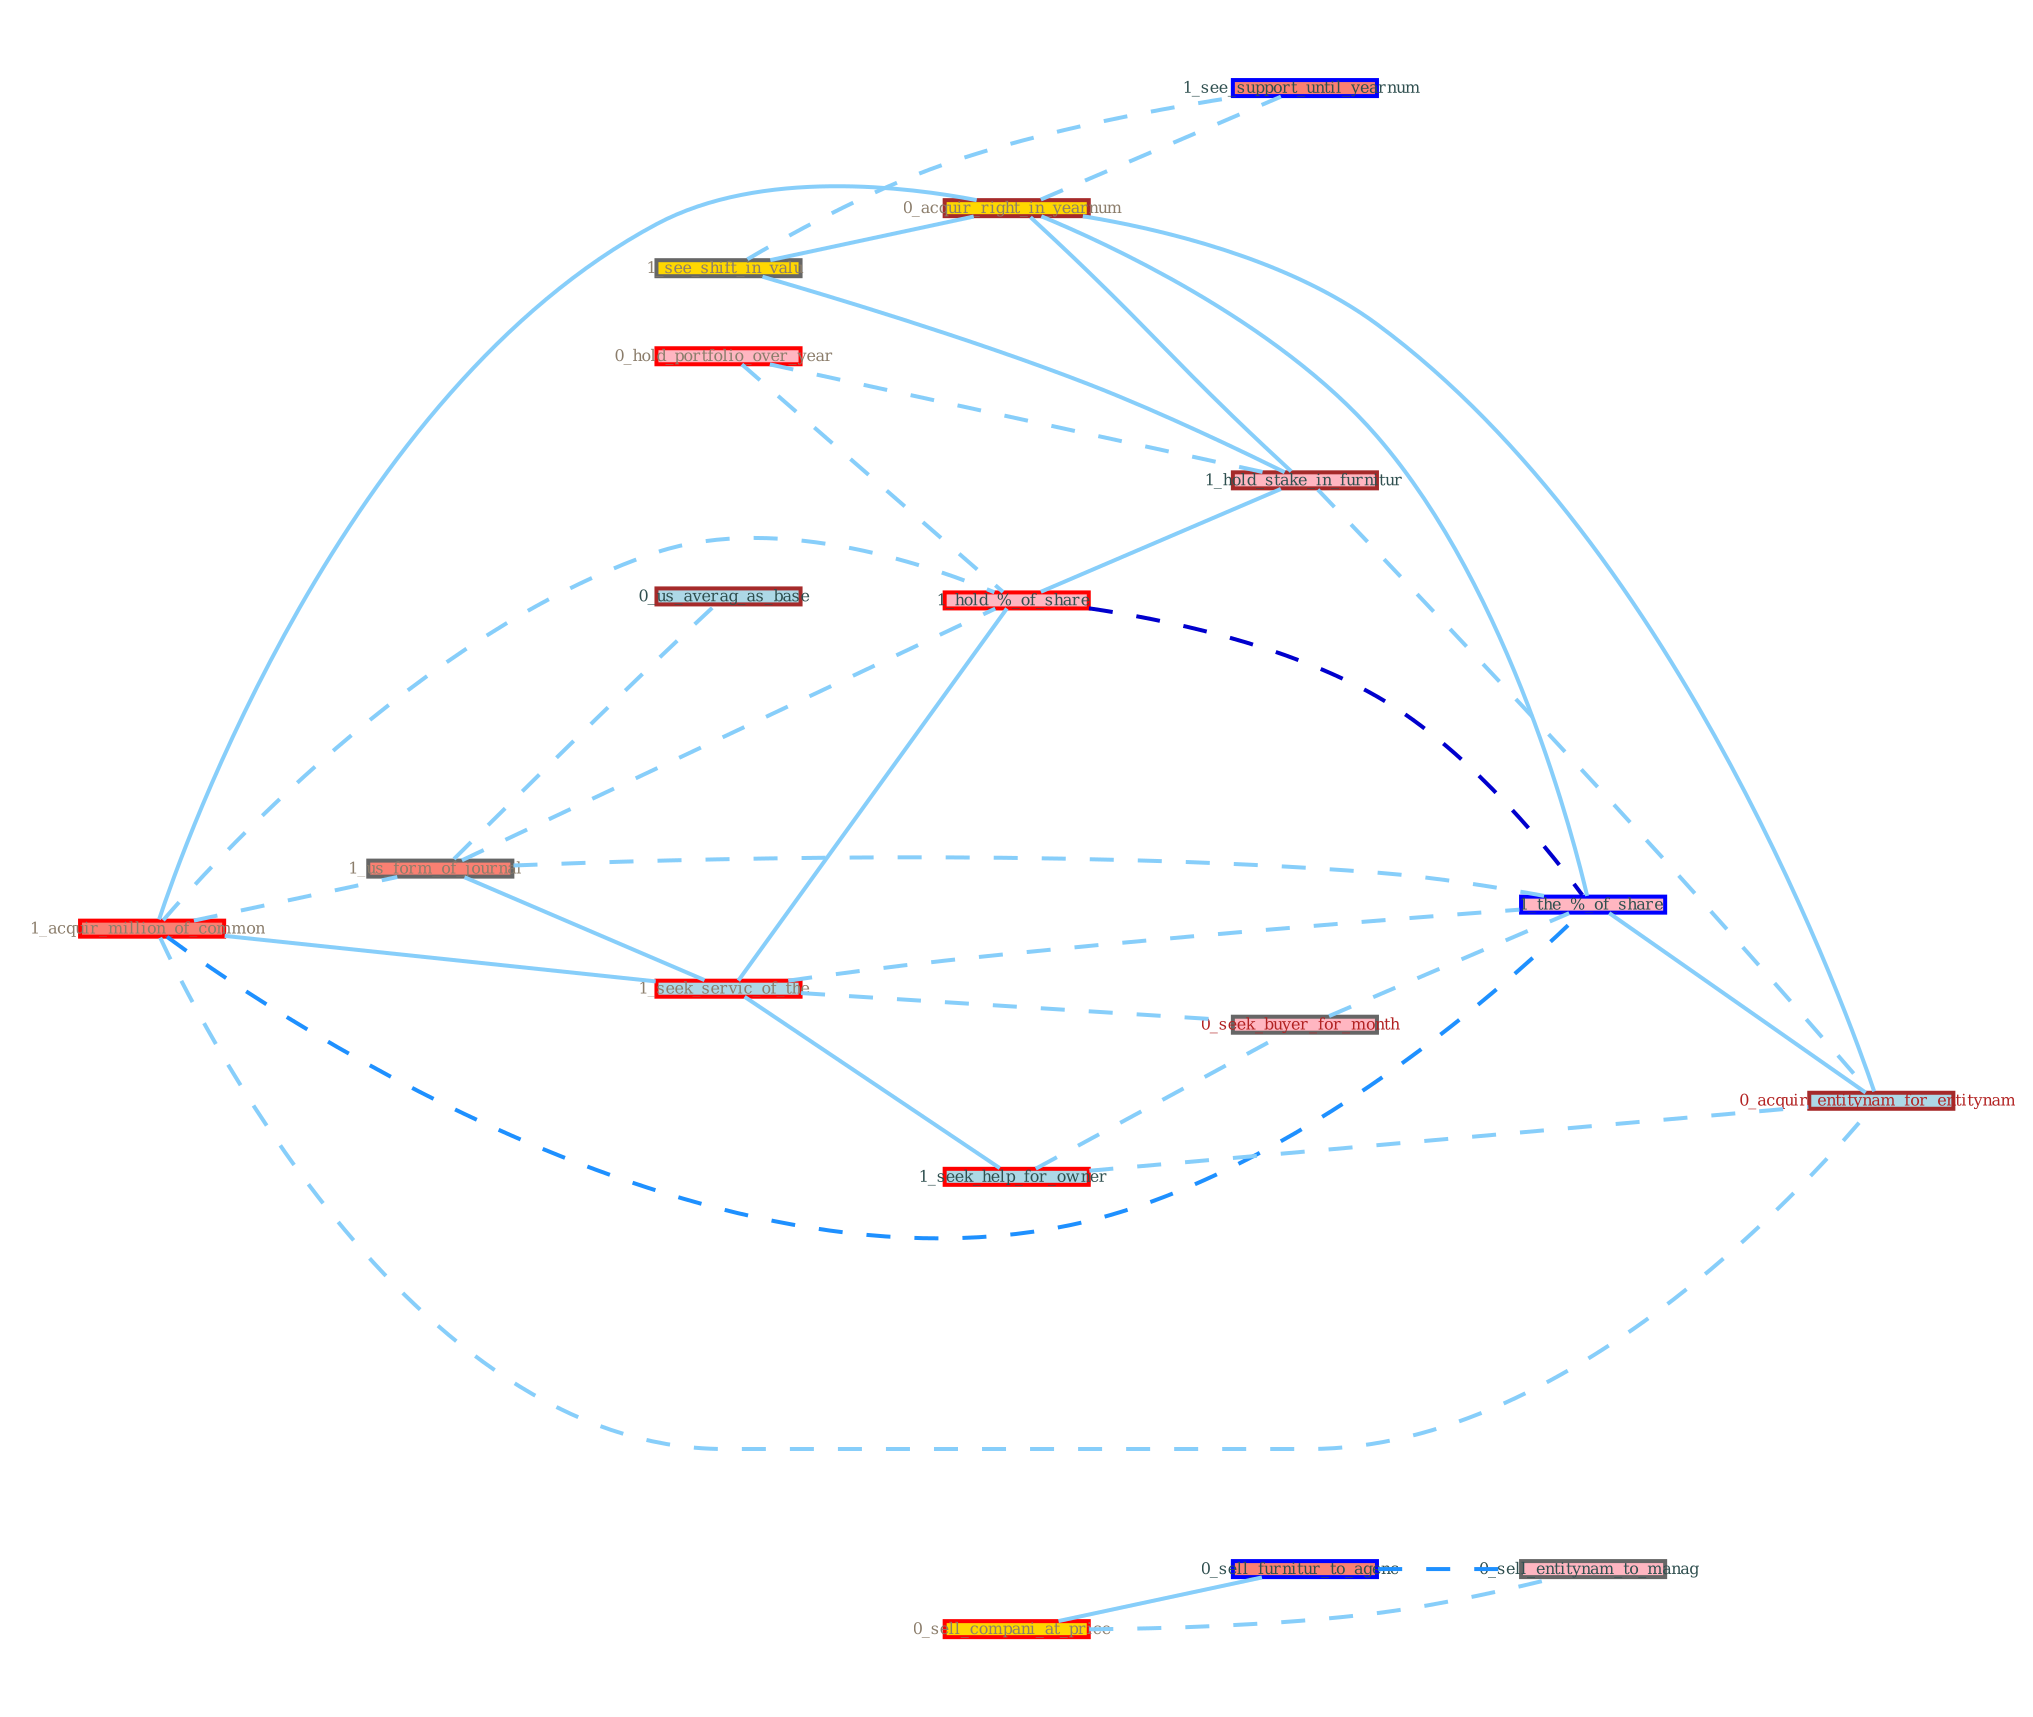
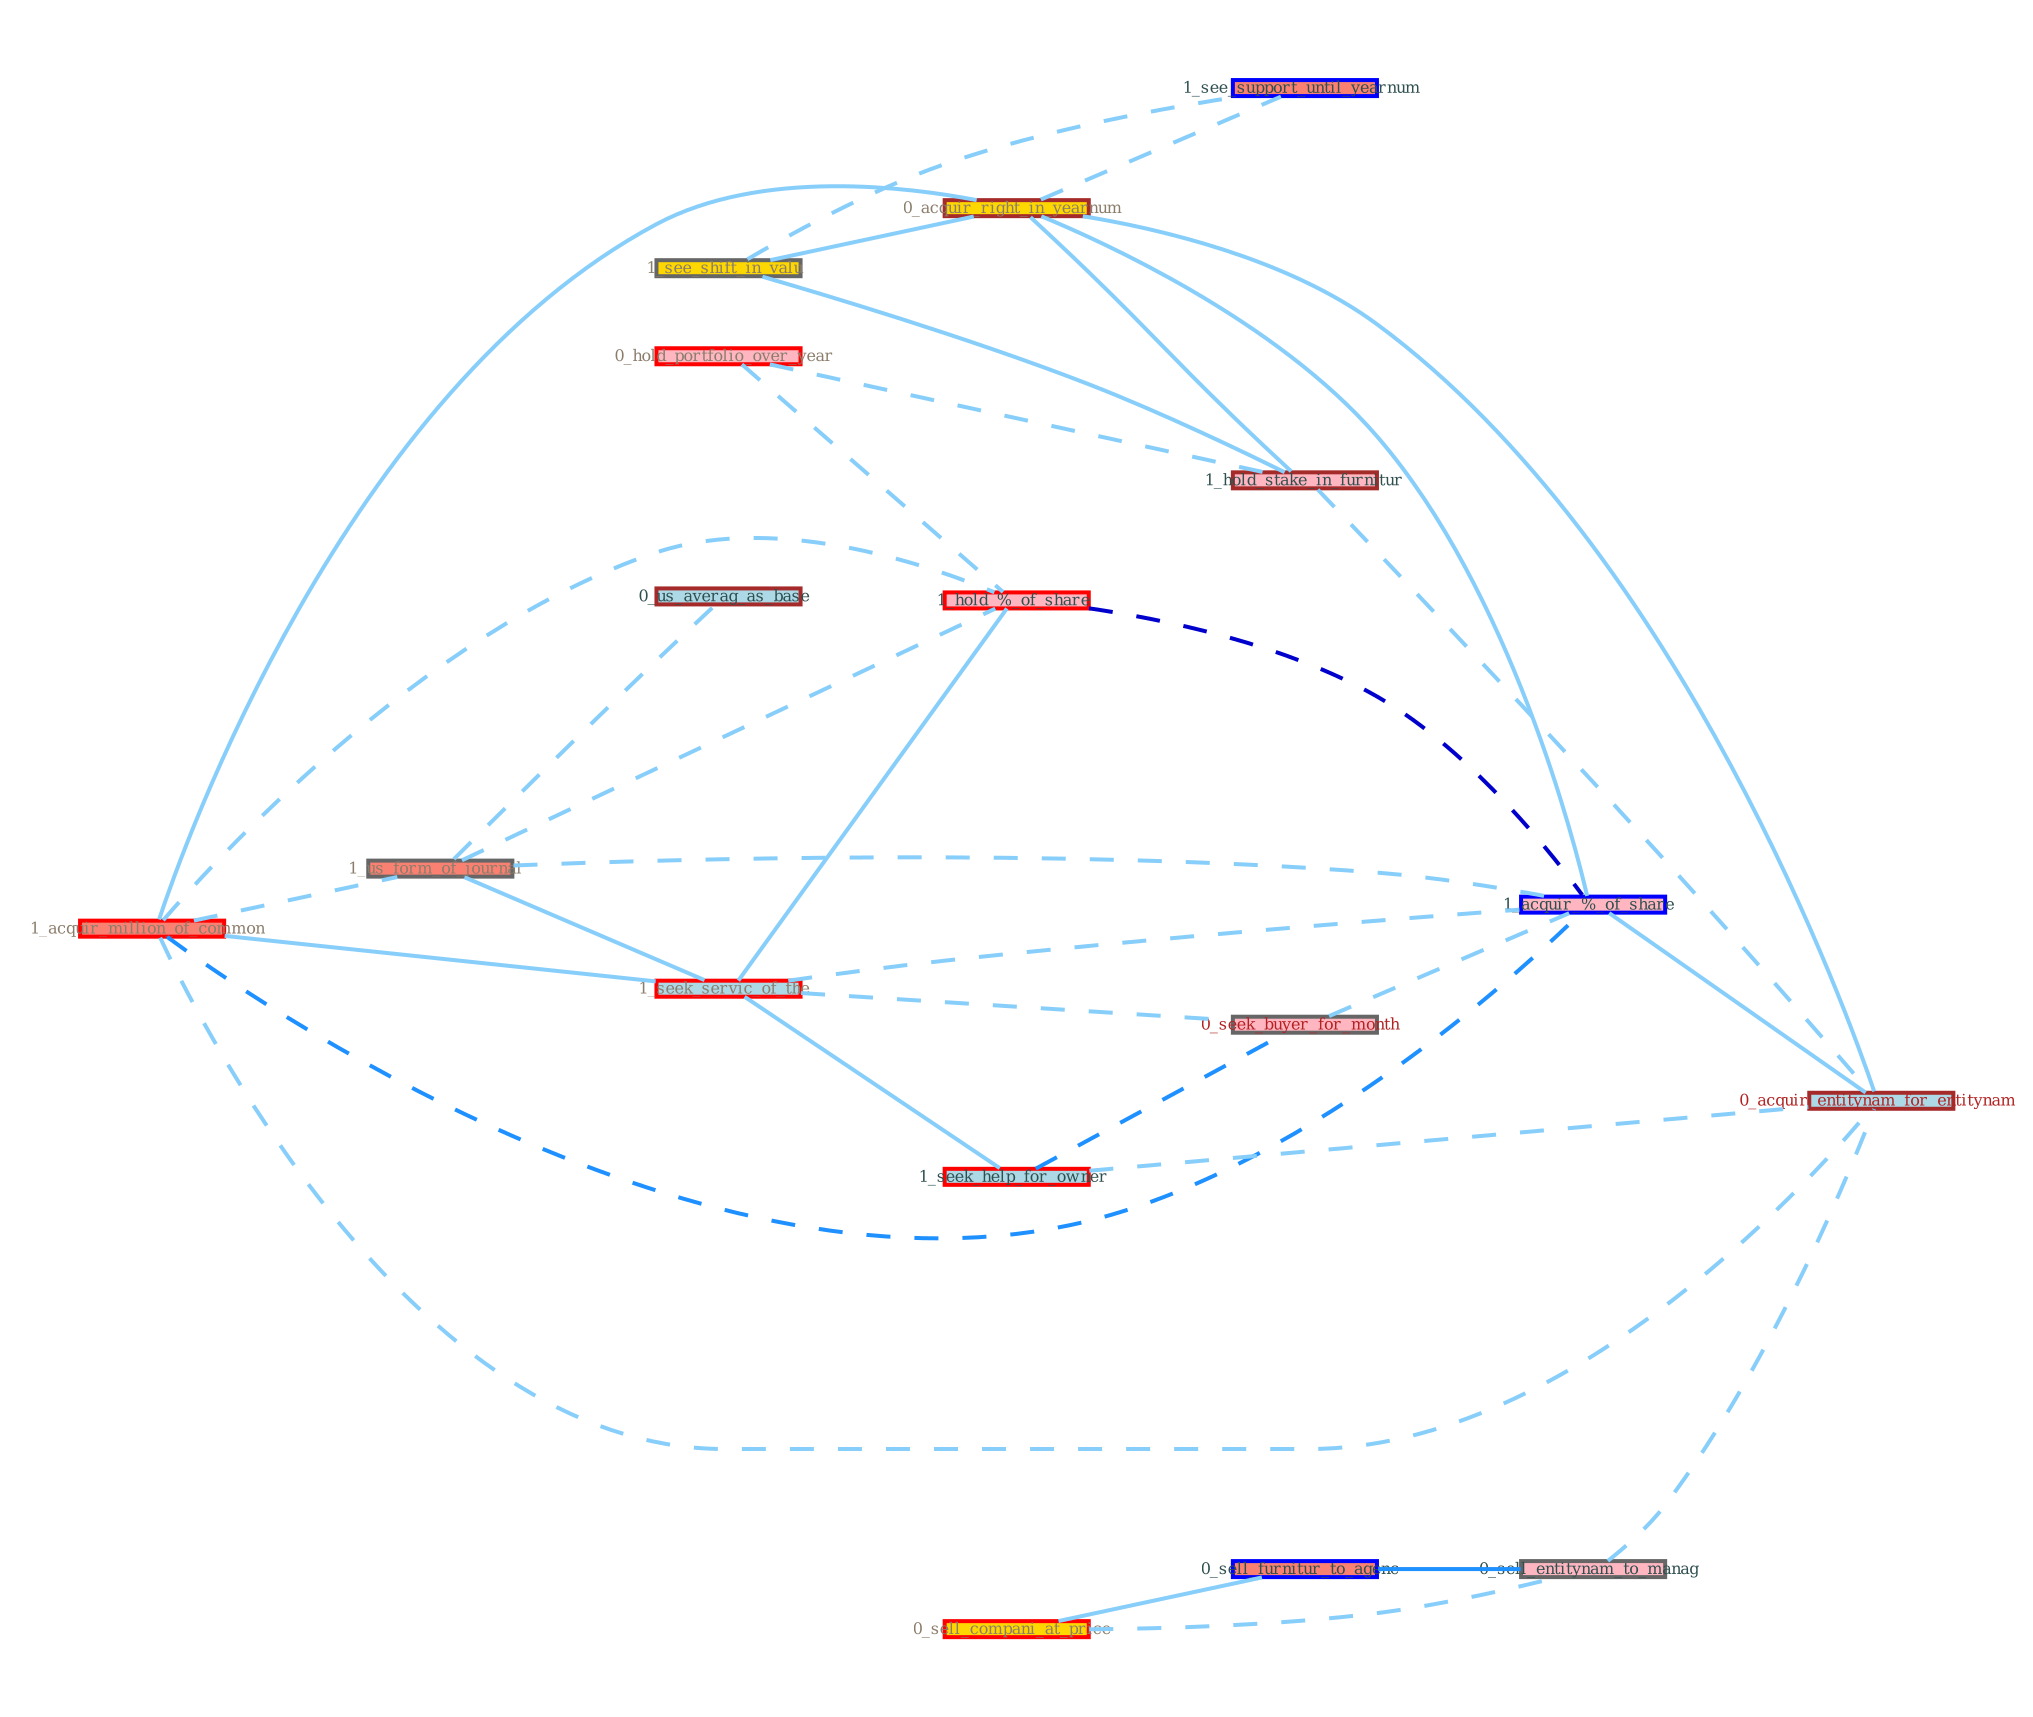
(1161, 540) -> none
(1593, 905) -> (1593, 905)
(1161, 1101) -> (1161, 1101)
none -> (1763, 1349)
(1449, 1569) -> (1449, 1569)
